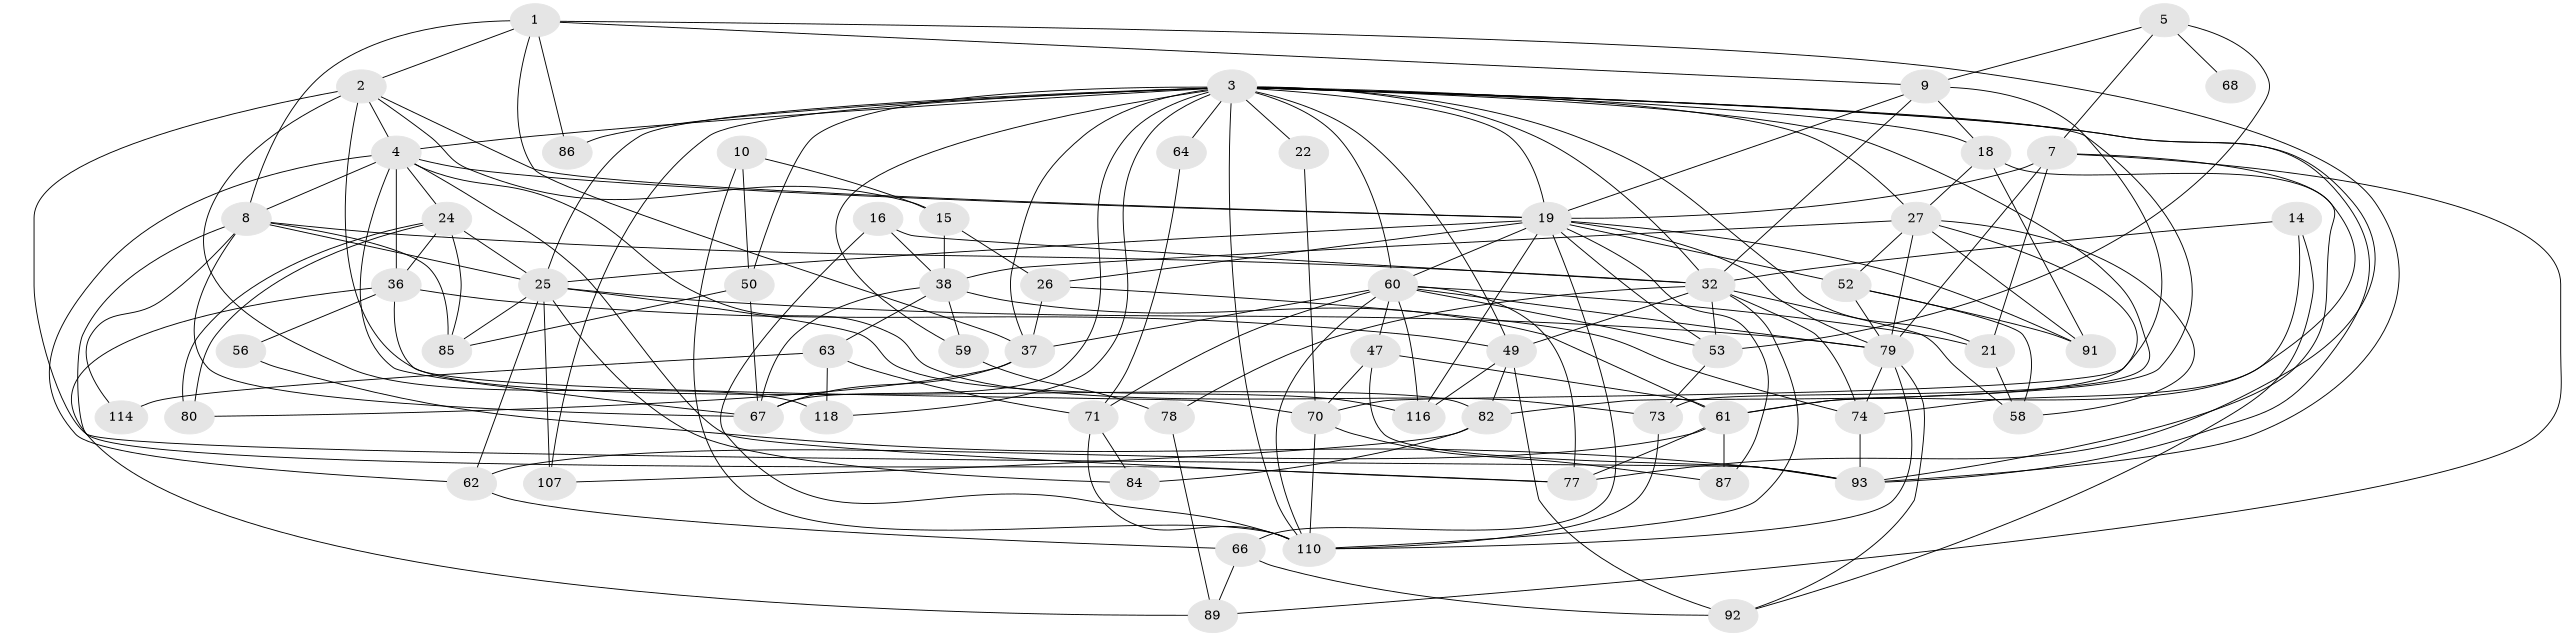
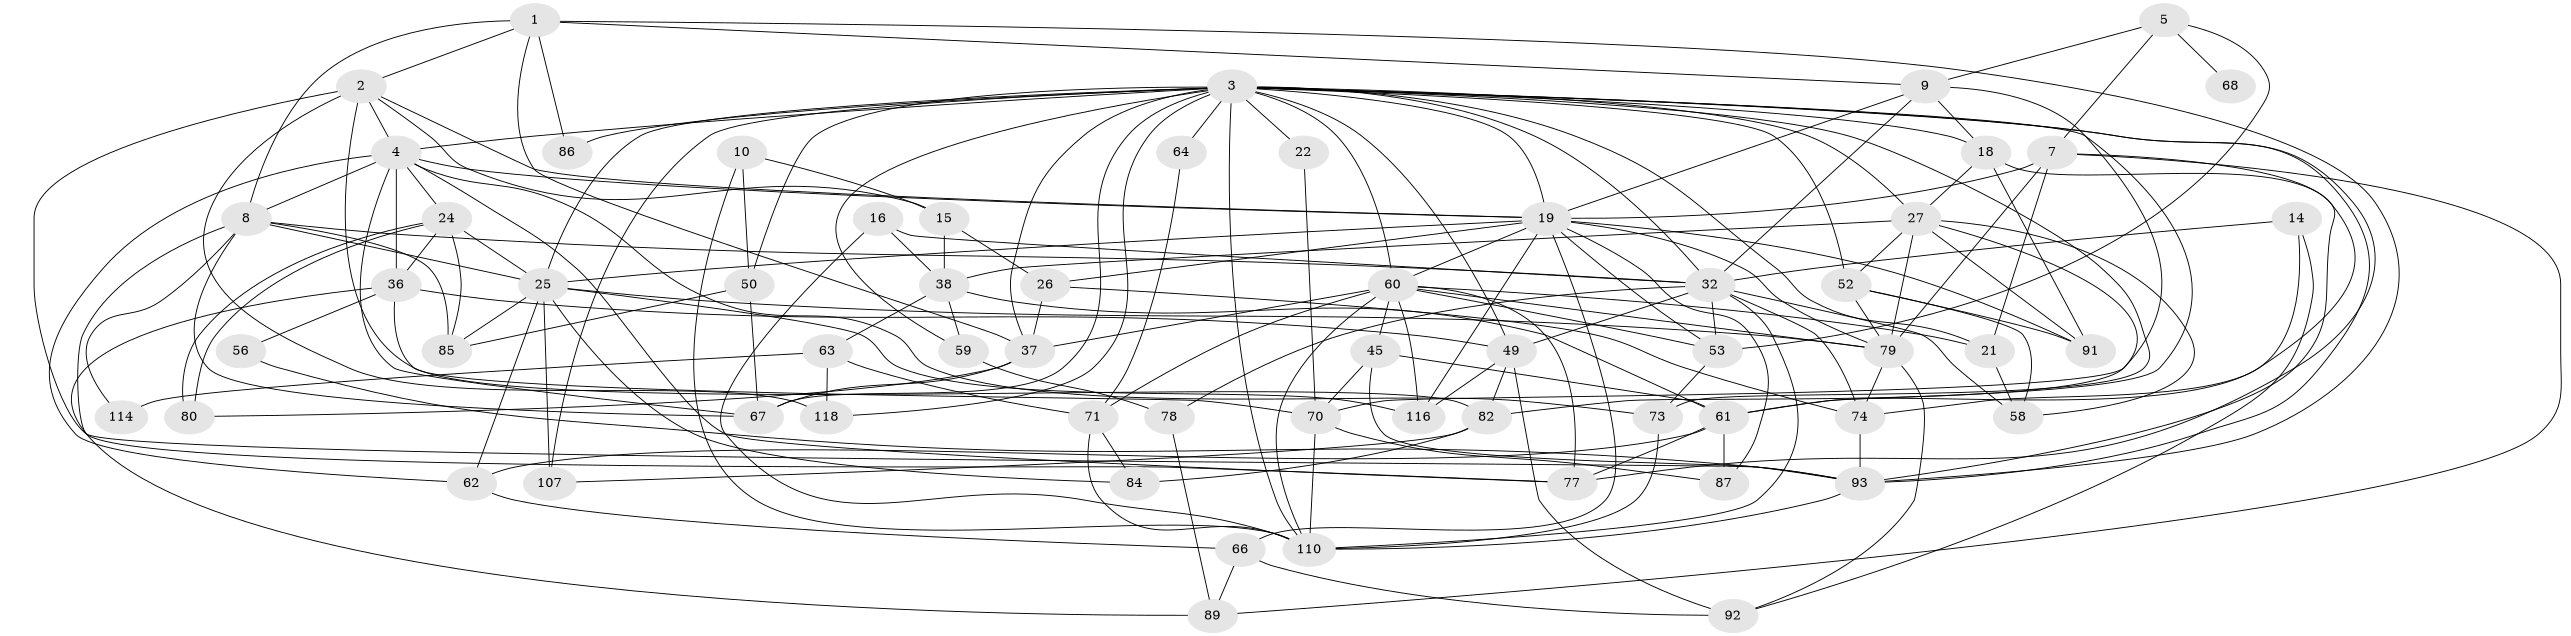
(1652, 242) -> (1743, 126)
(802, 329) -> none
(1375, 351) -> (1375, 351)
(1686, 537) -> (1590, 537)
